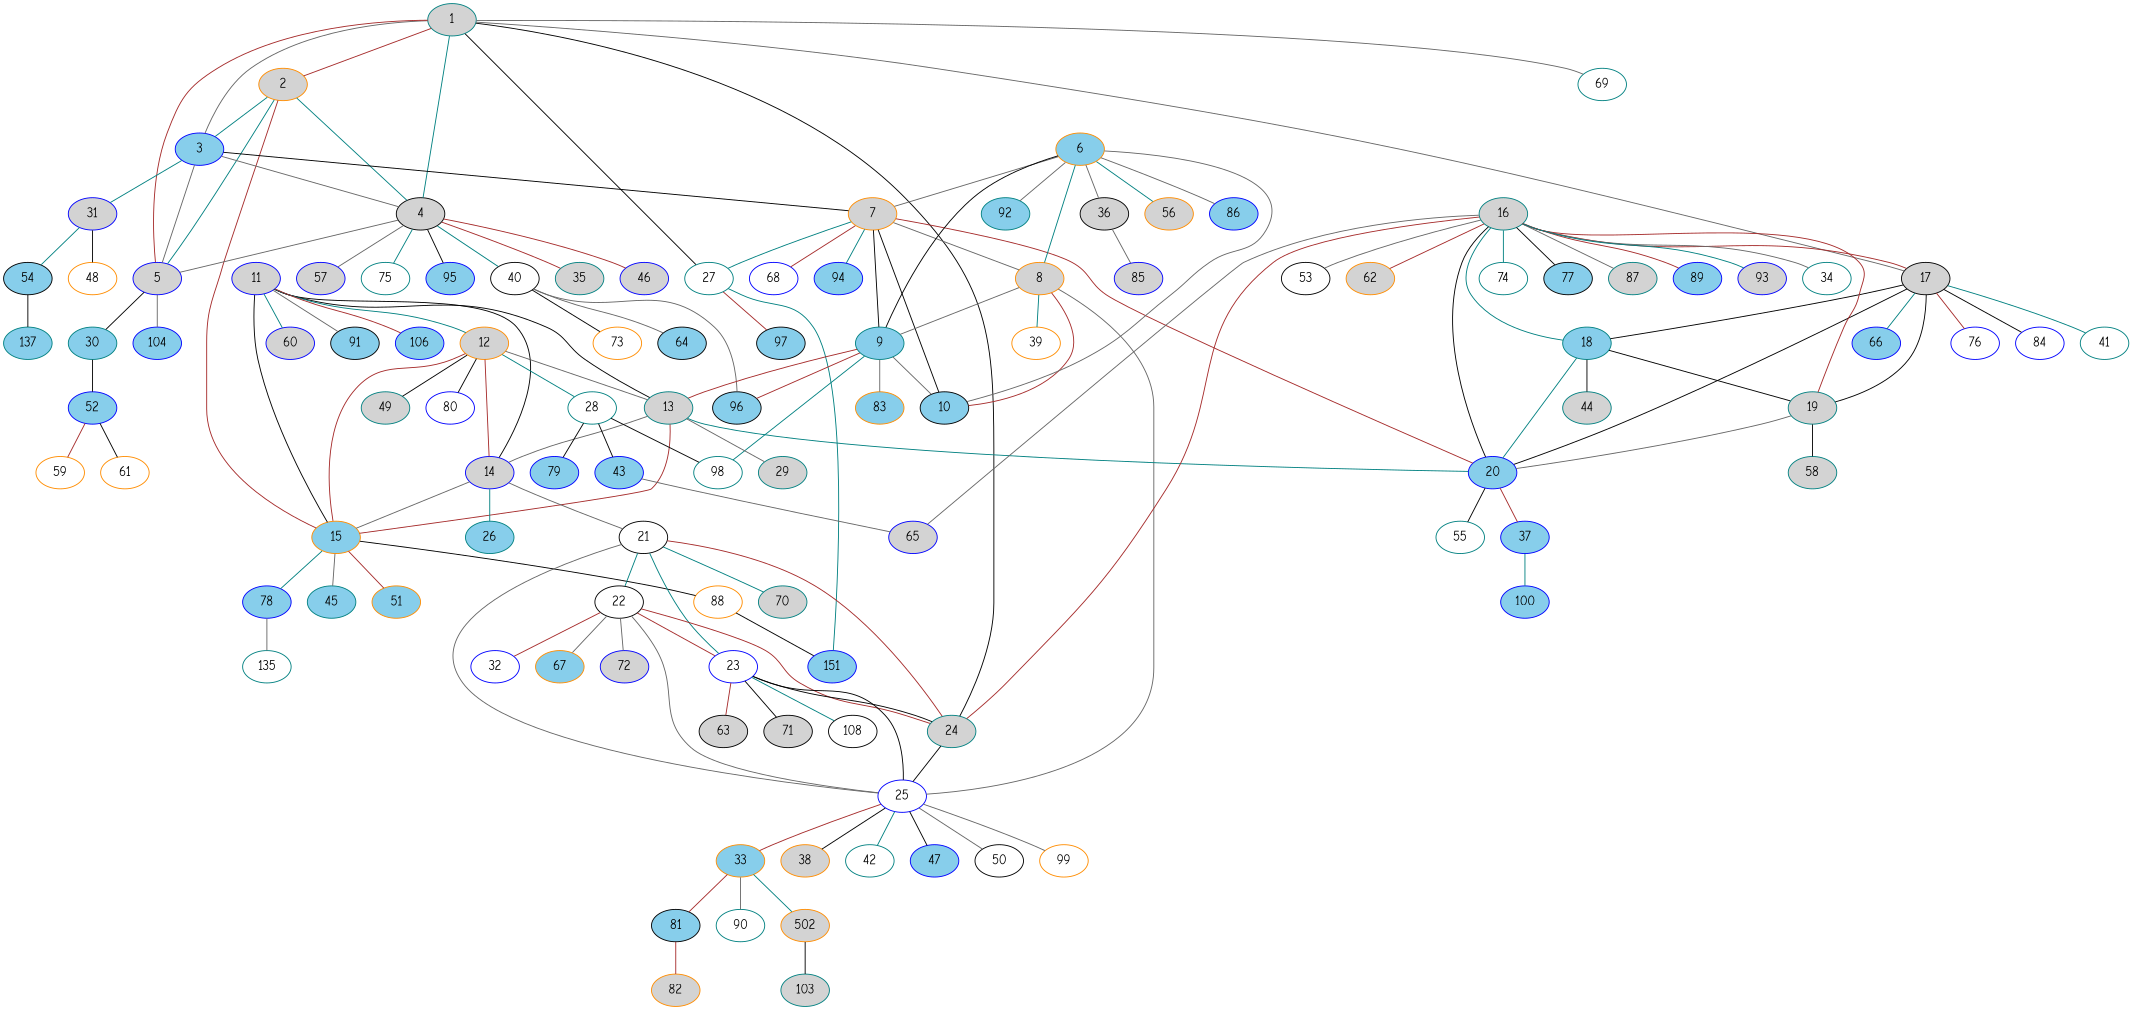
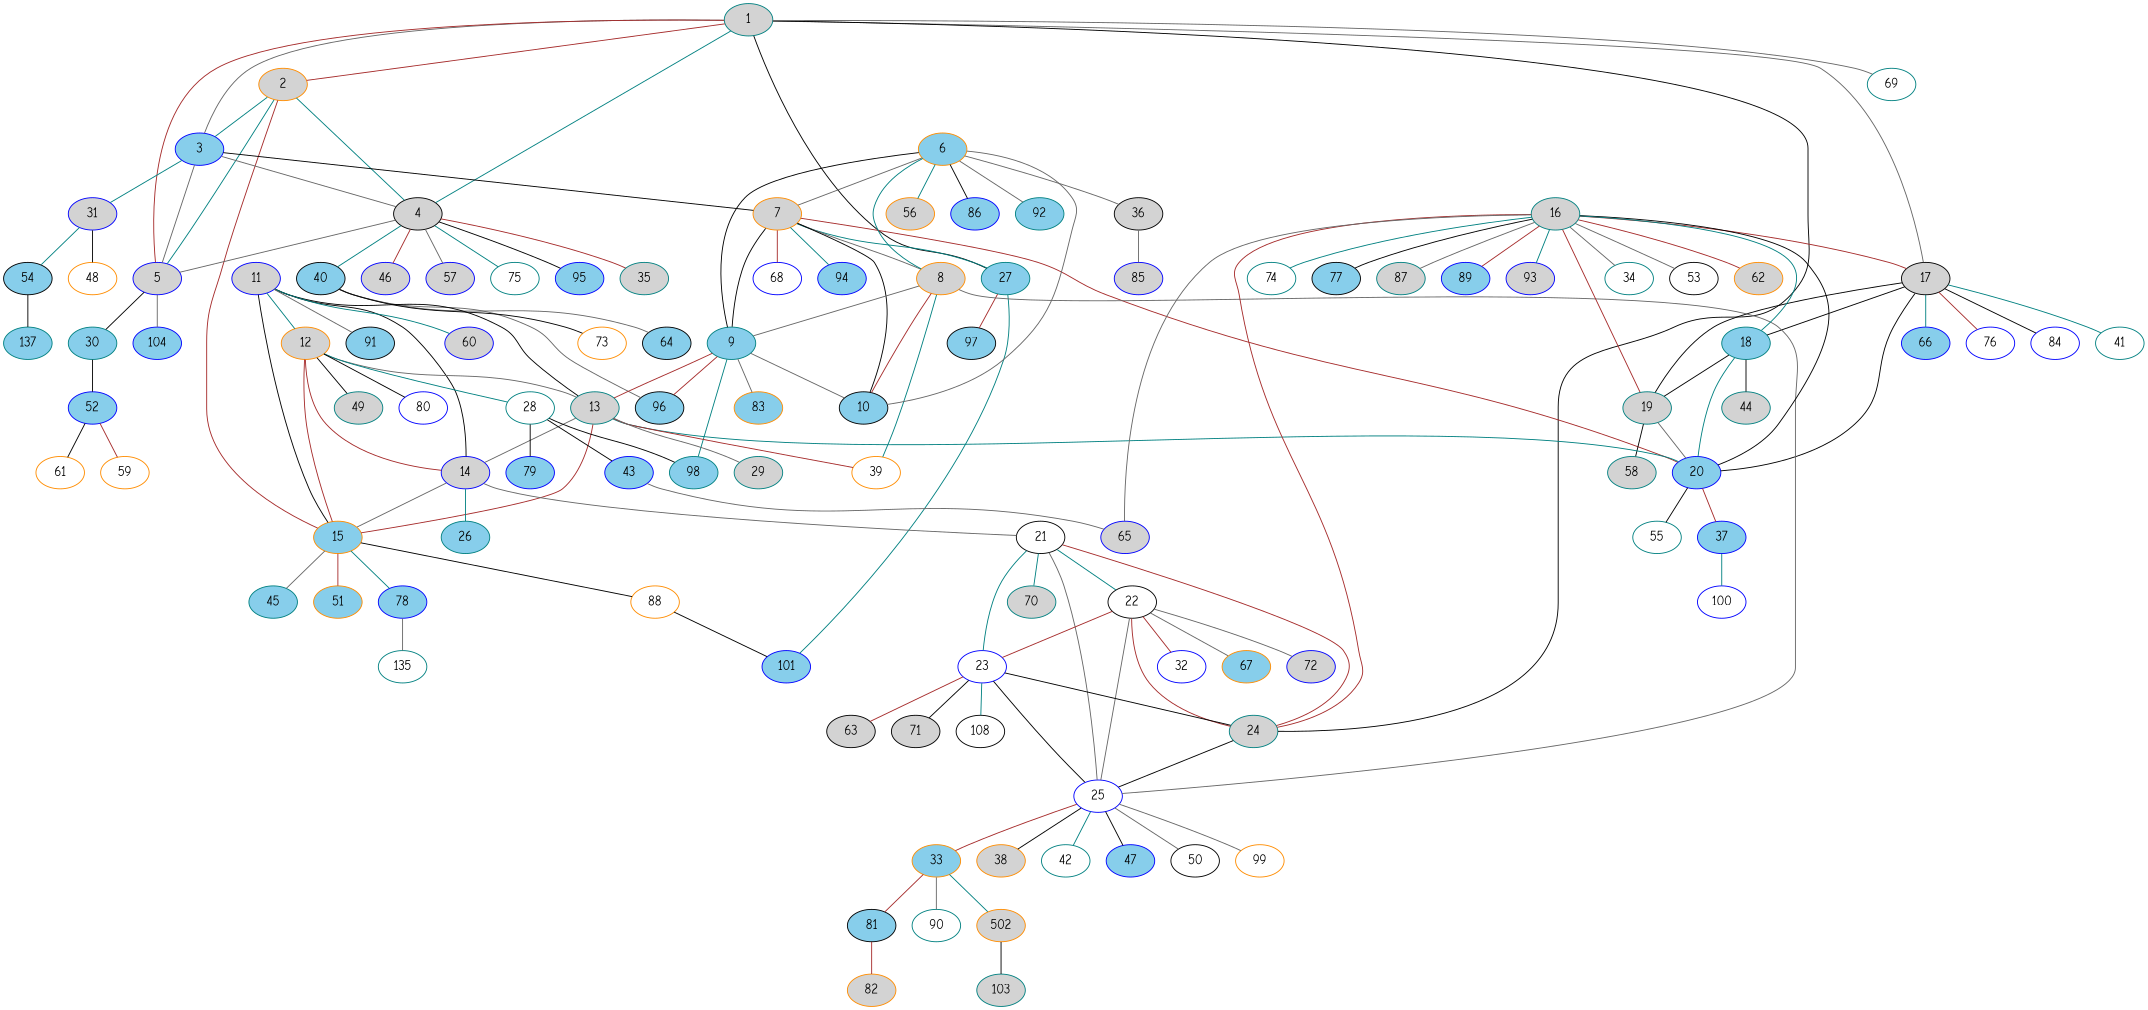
(1158, 180) -> (959, 182)
(515, 279) -> (321, 279)
(709, 279) -> (1006, 279)
(420, 343) -> none
none -> (733, 445)
(718, 473) -> (694, 473)
(1525, 602) -> (1722, 602)
(832, 667) -> (786, 667)
